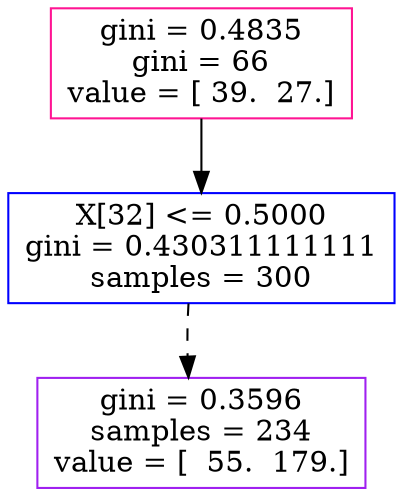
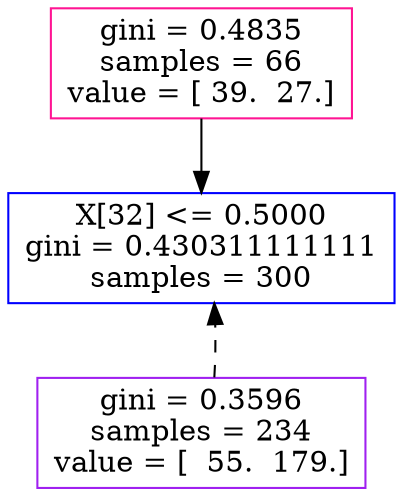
(201, 63) -> (201, 63)
(187, 330) -> (215, 351)
